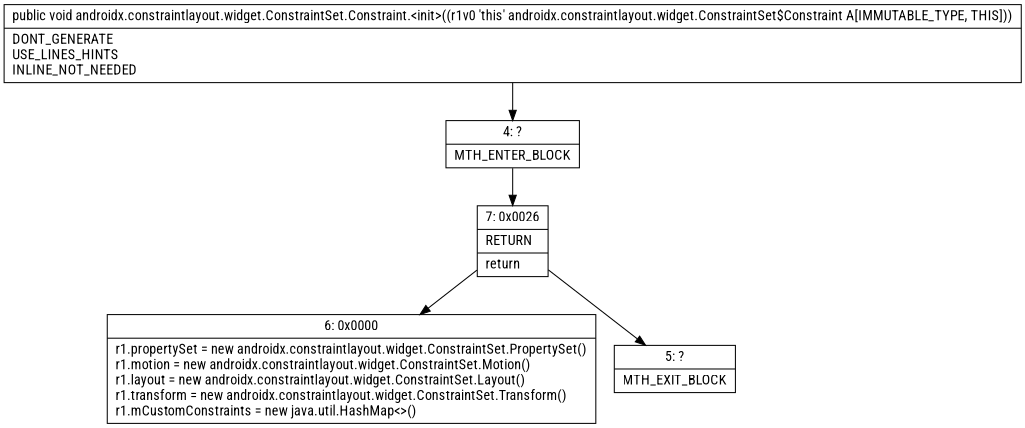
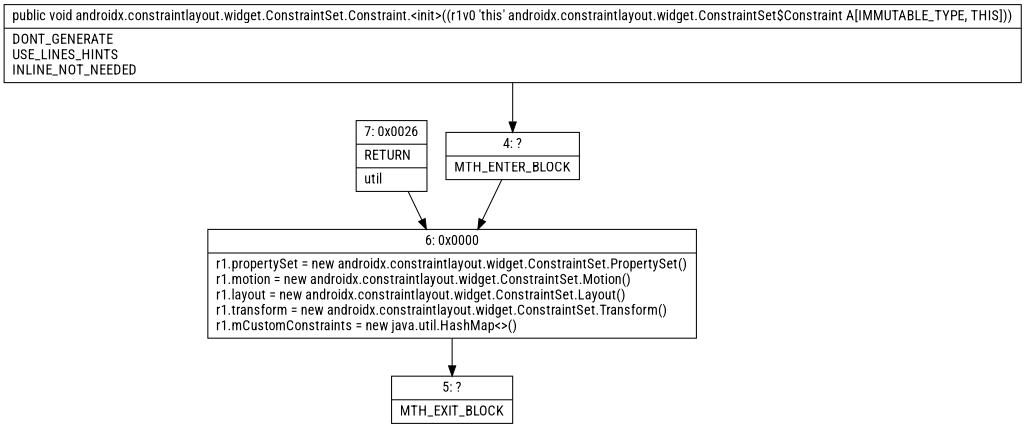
(513, 182) -> (492, 200)
(503, 264) -> (374, 179)
(593, 304) -> (452, 352)
